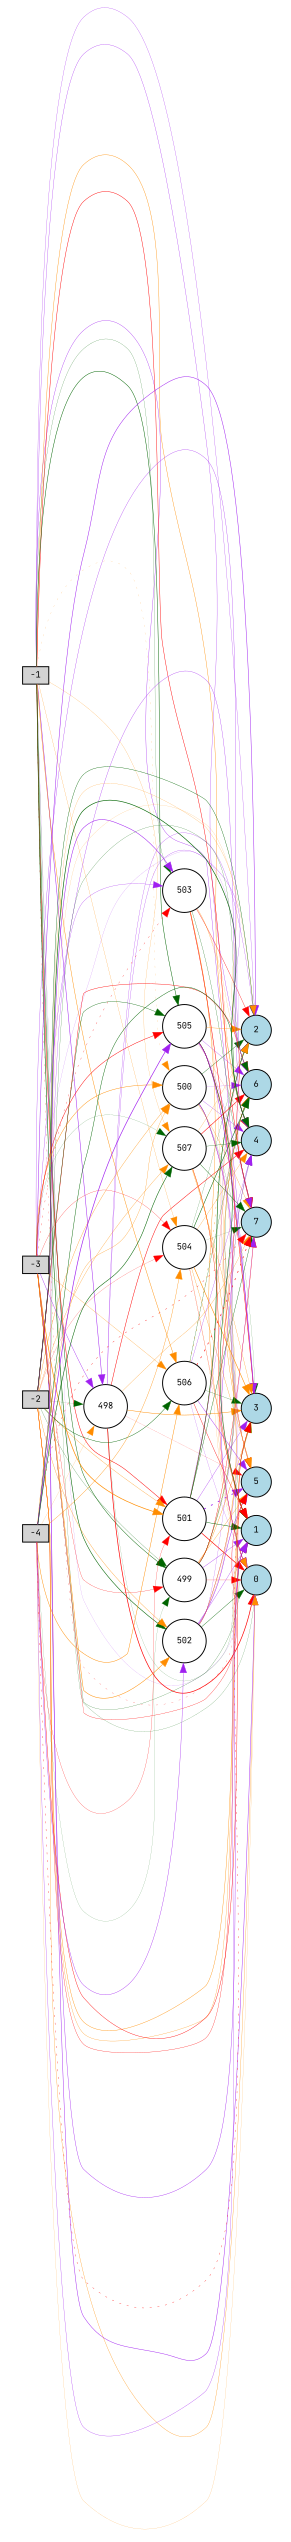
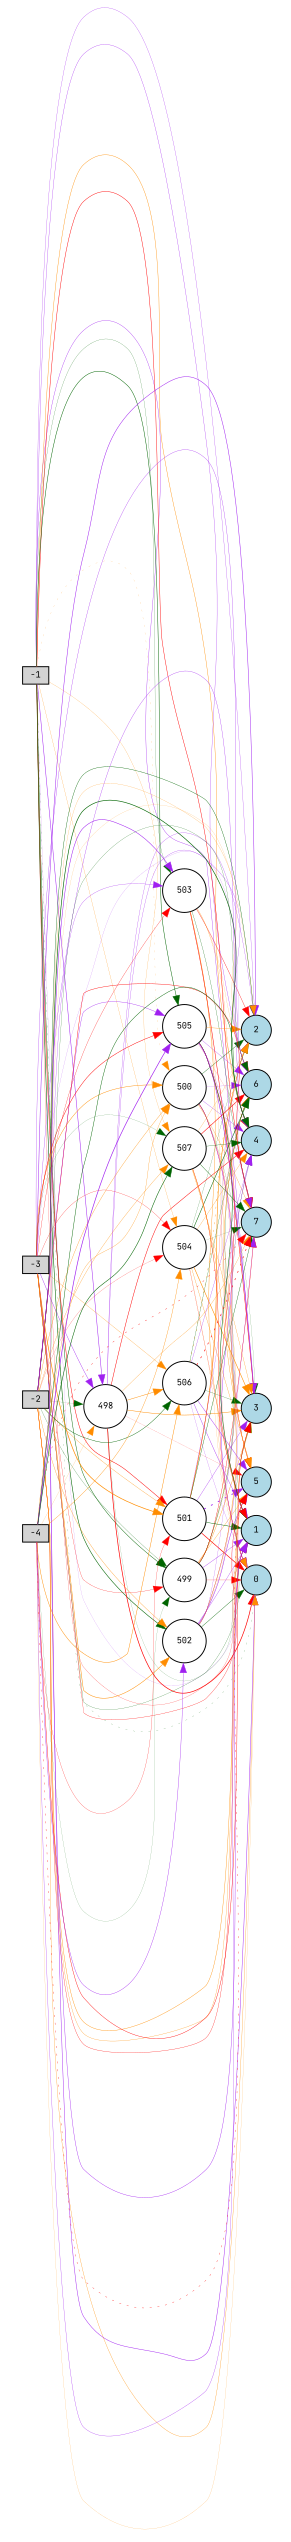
(74, 990) -> (140, 1396)
(81, 1058) -> (81, 1058)
(62, 1163) -> (62, 1163)
(217, 1274) -> (217, 1274)
(232, 1280) -> (232, 1280)
(53, 1318) -> (53, 1318)
(58, 1321) -> (58, 1321)
(211, 1443) -> (211, 1443)
